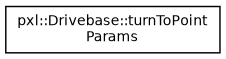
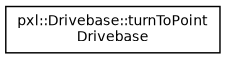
(113, 30) -> (113, 30)
